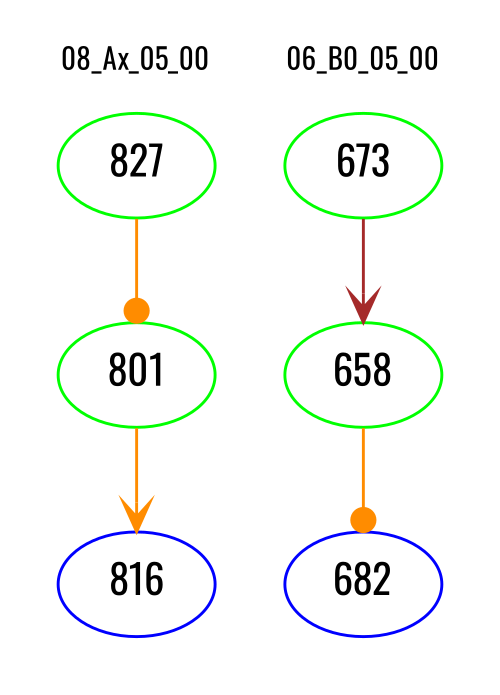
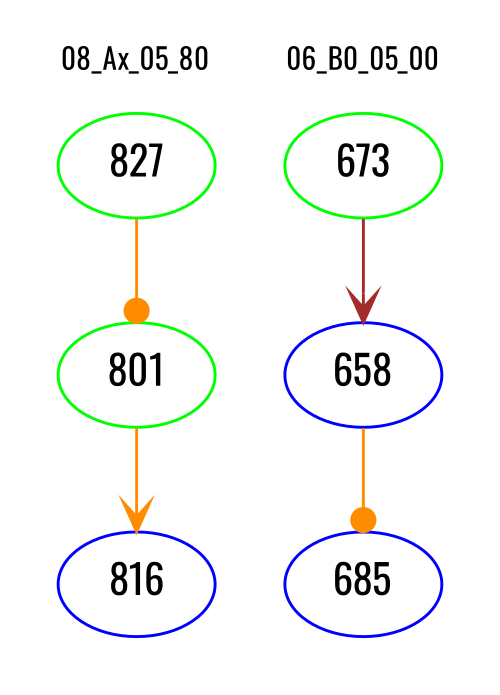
(137, 62) -> (137, 62)
(363, 375) -> (363, 375)
(363, 584) -> (363, 584)
